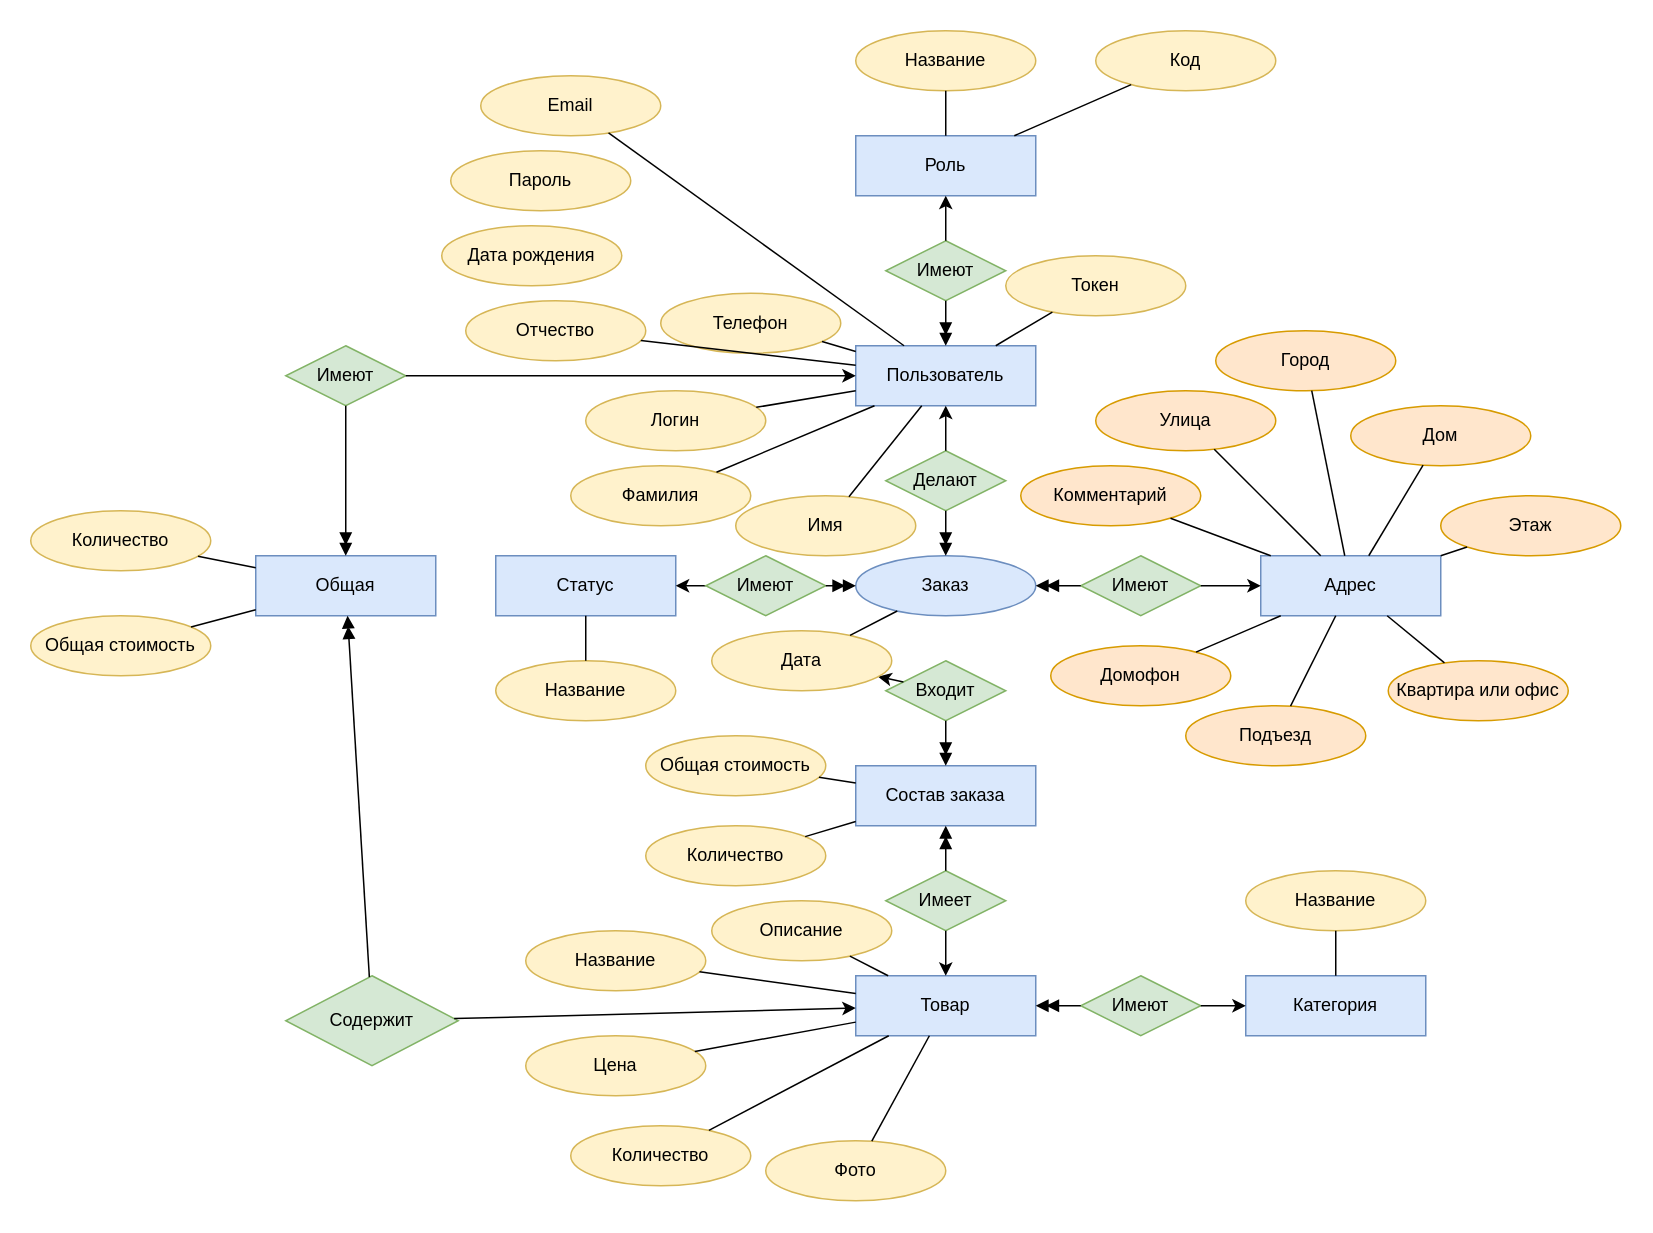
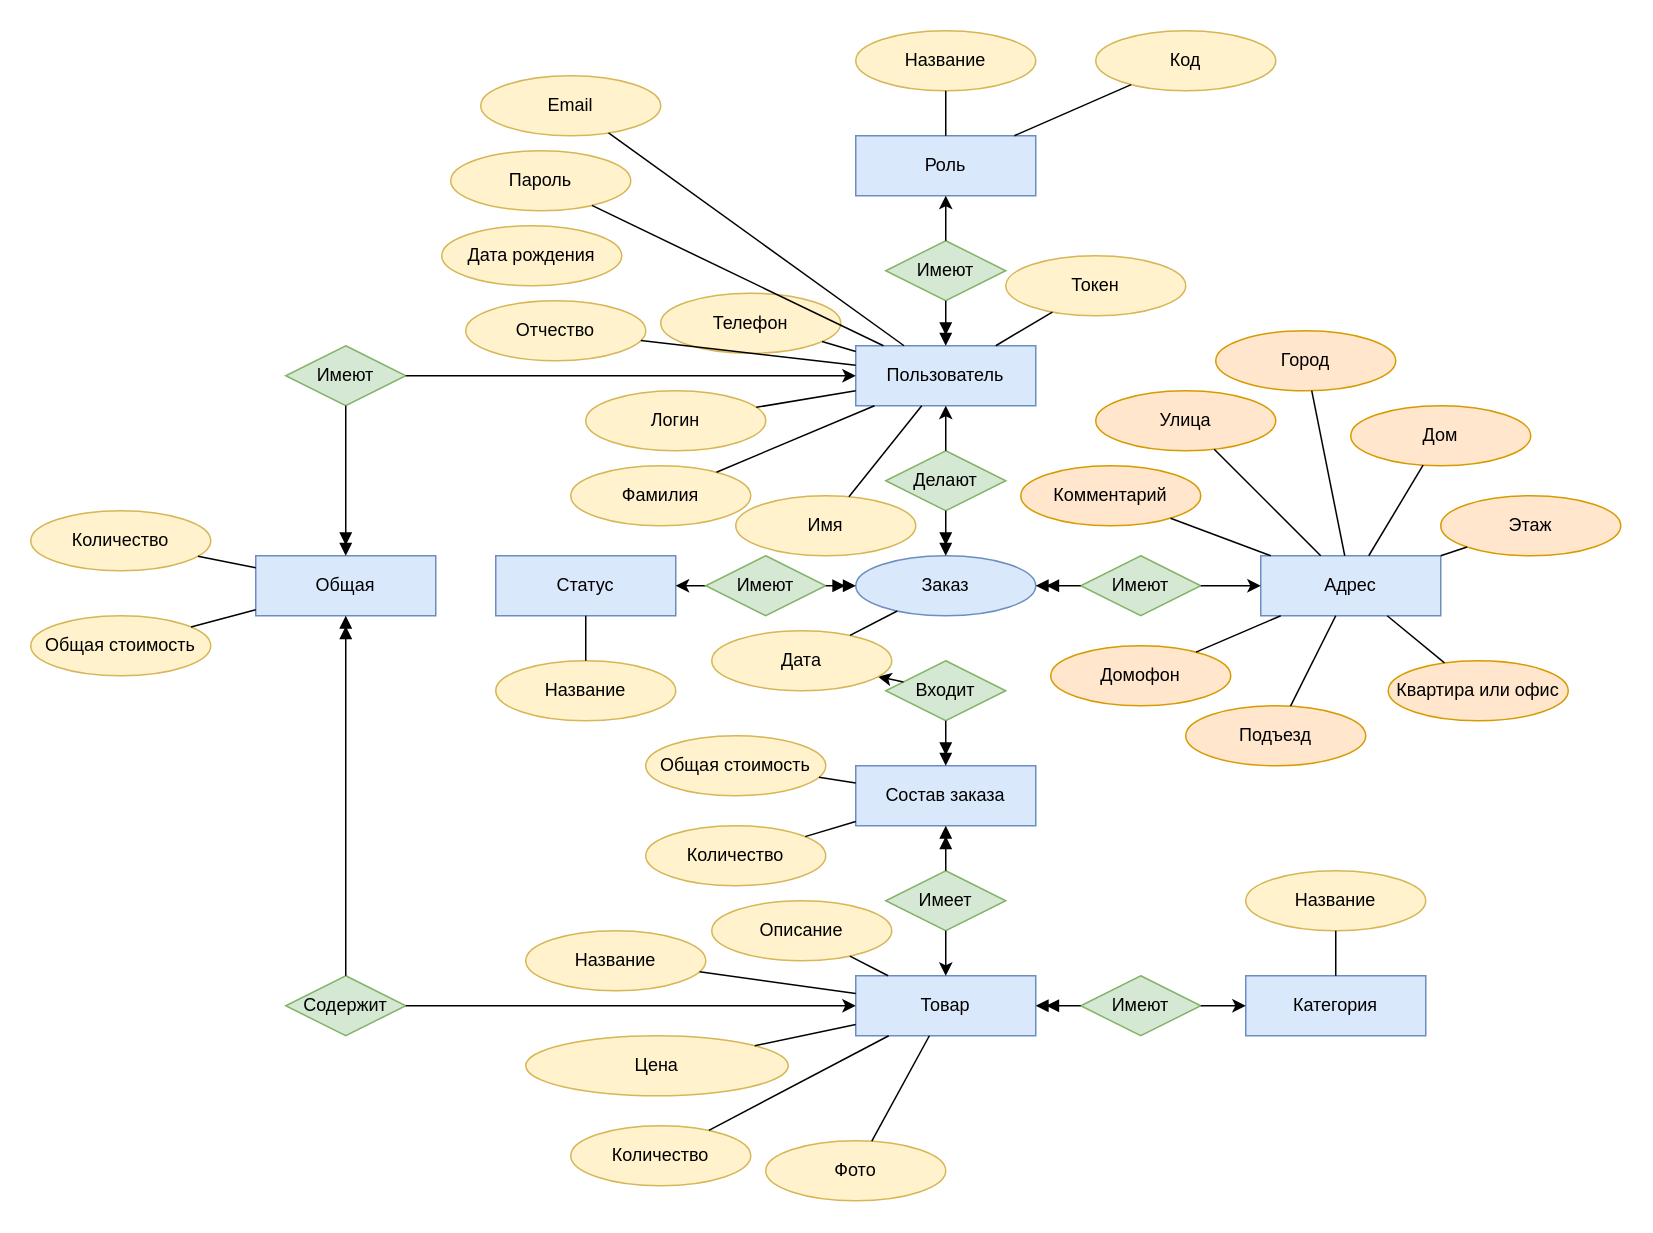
none -> (737, 275)
(372, 1021) -> (346, 1006)
(616, 1066) -> (657, 1066)
